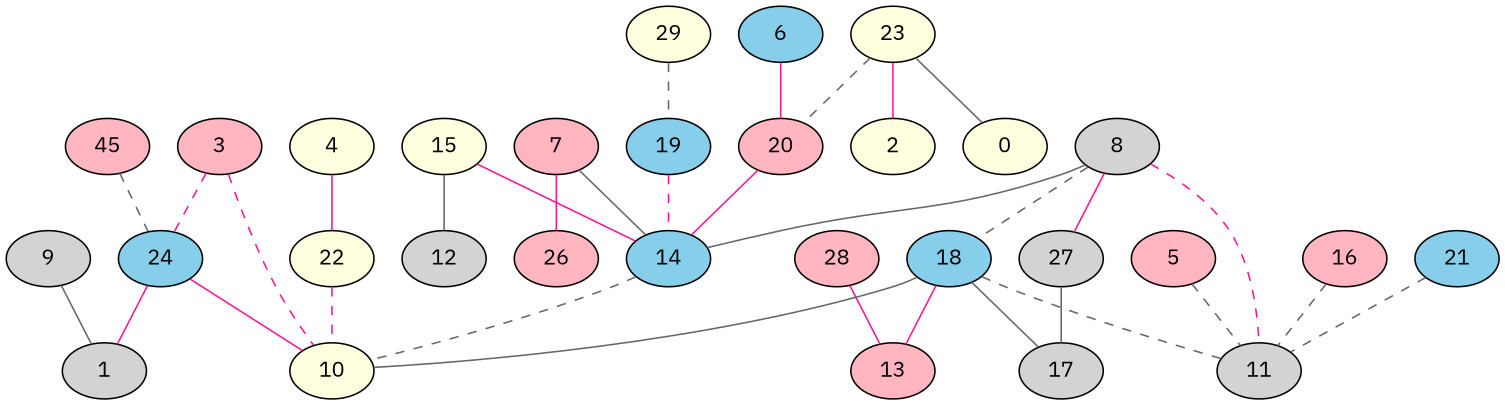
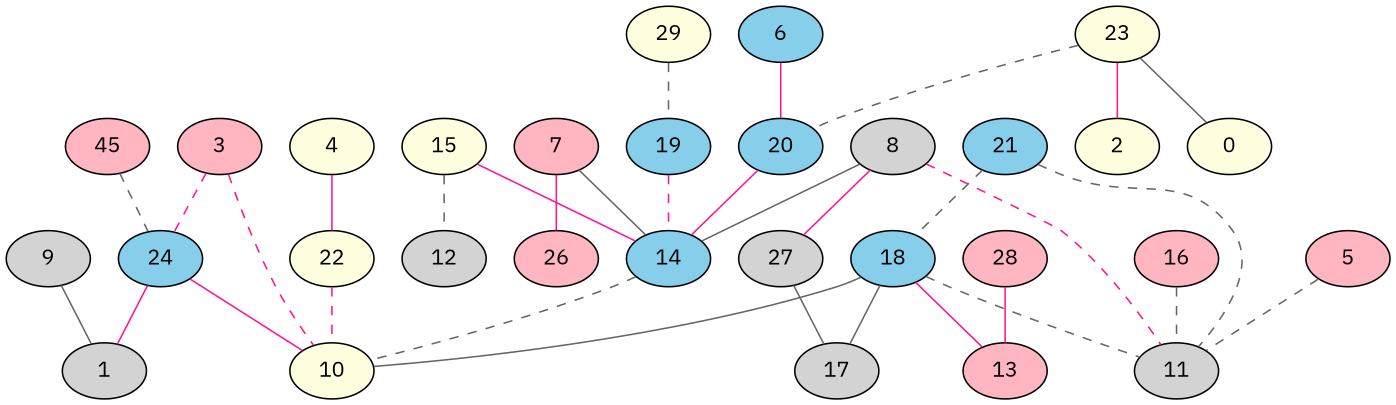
(781, 146) -> (781, 146)
(444, 203) -> (444, 203)
(1033, 203) -> (949, 202)
